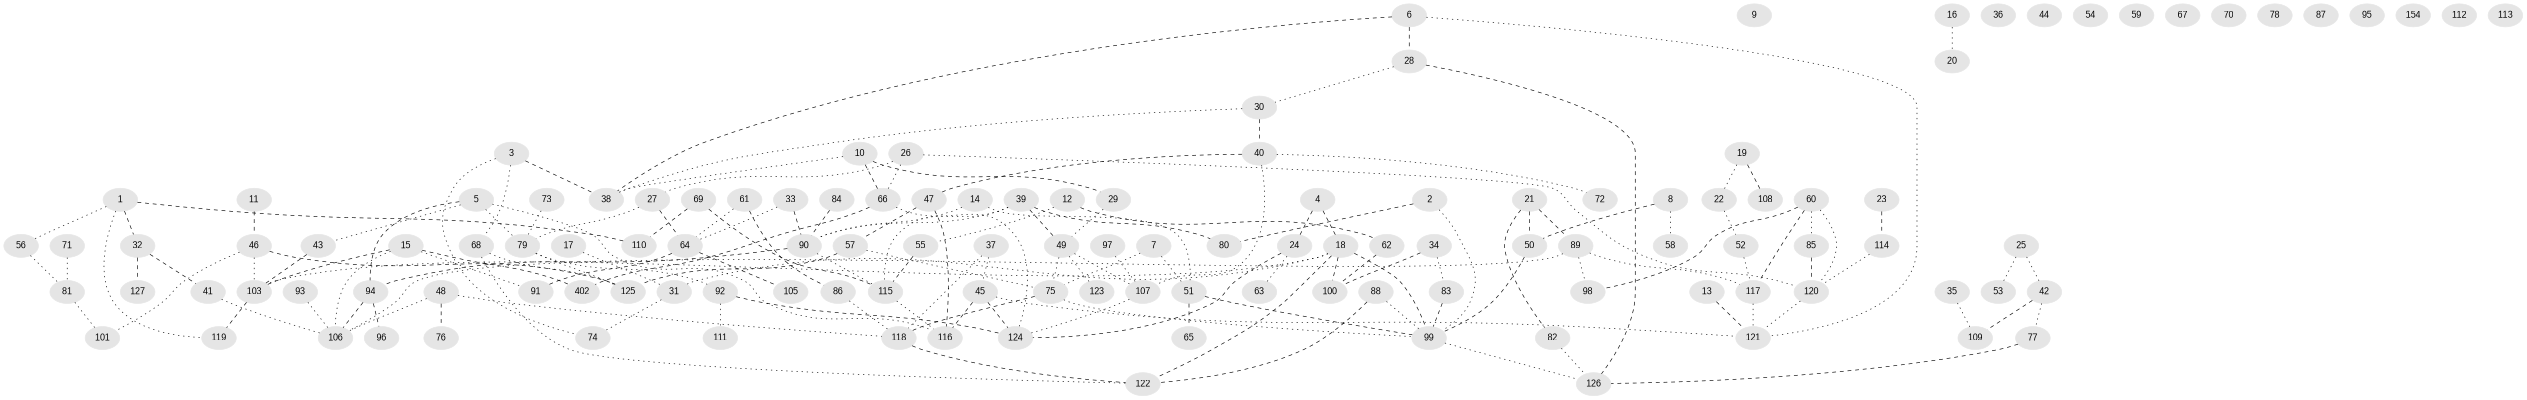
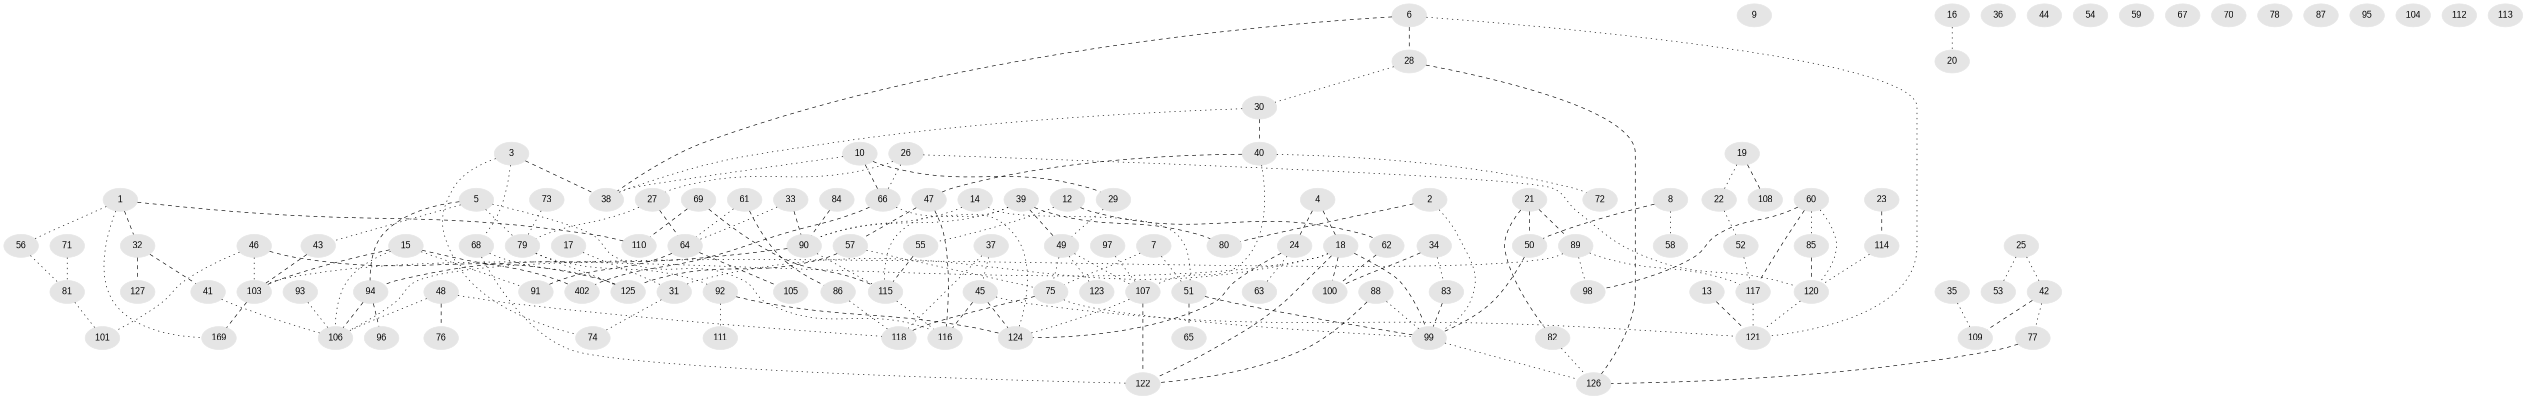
(2413, 15) -> (2413, 15)
(254, 200) -> none
(219, 338) -> (219, 338)
(1018, 371) -> (1143, 338)
